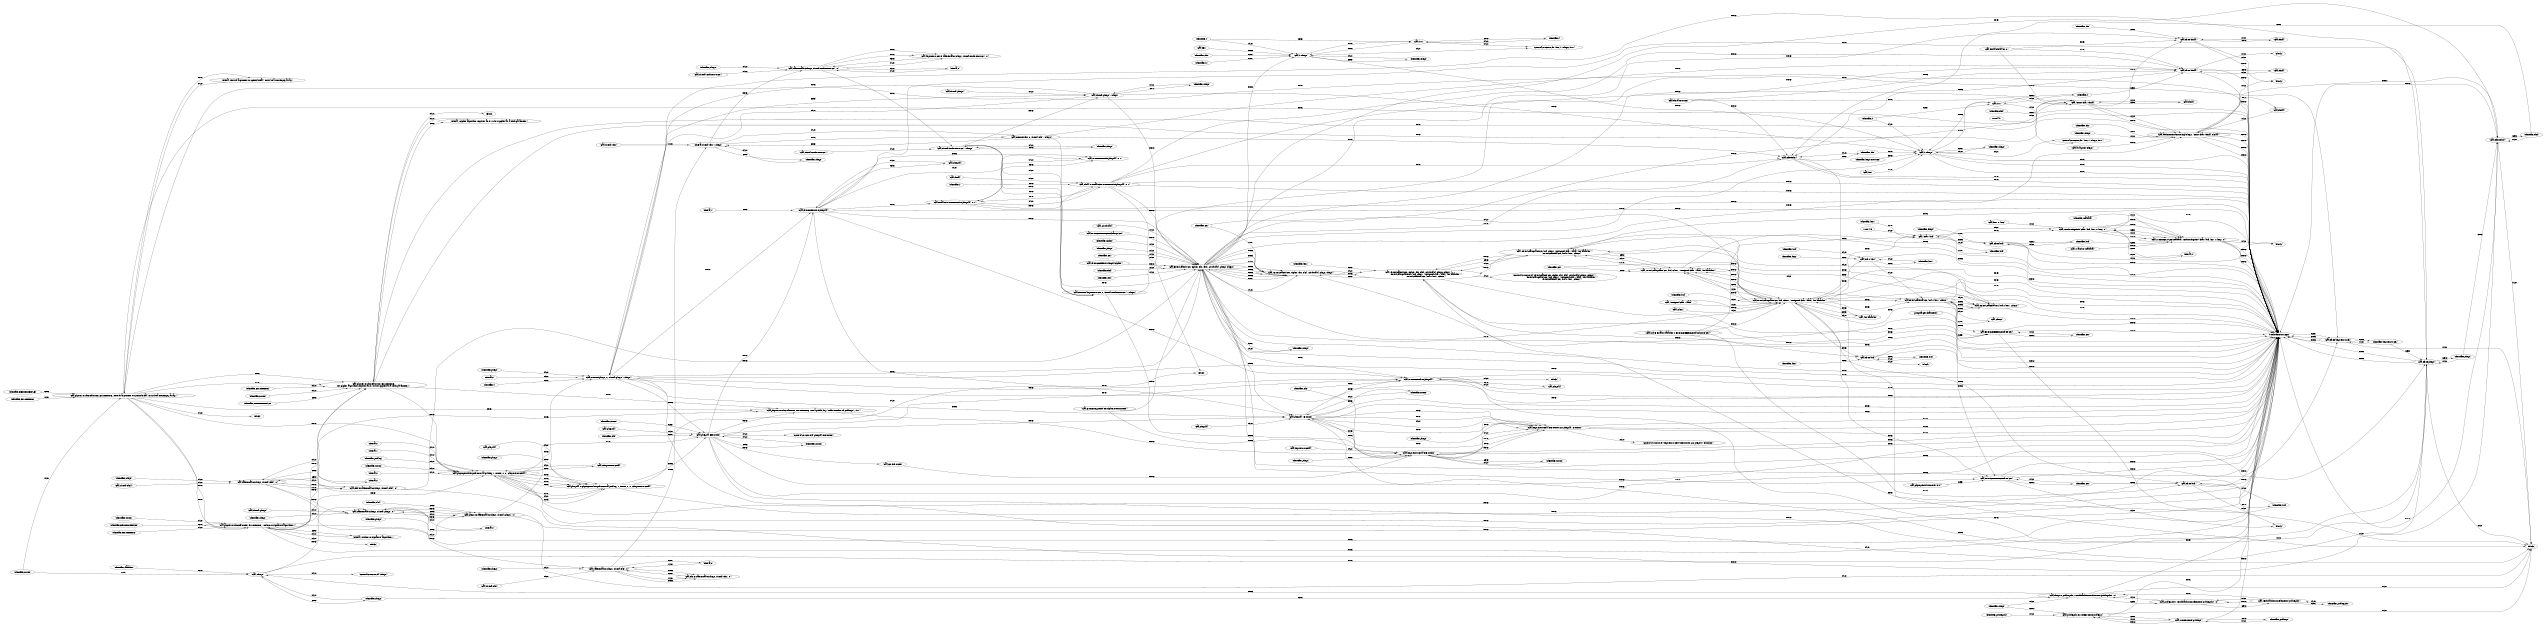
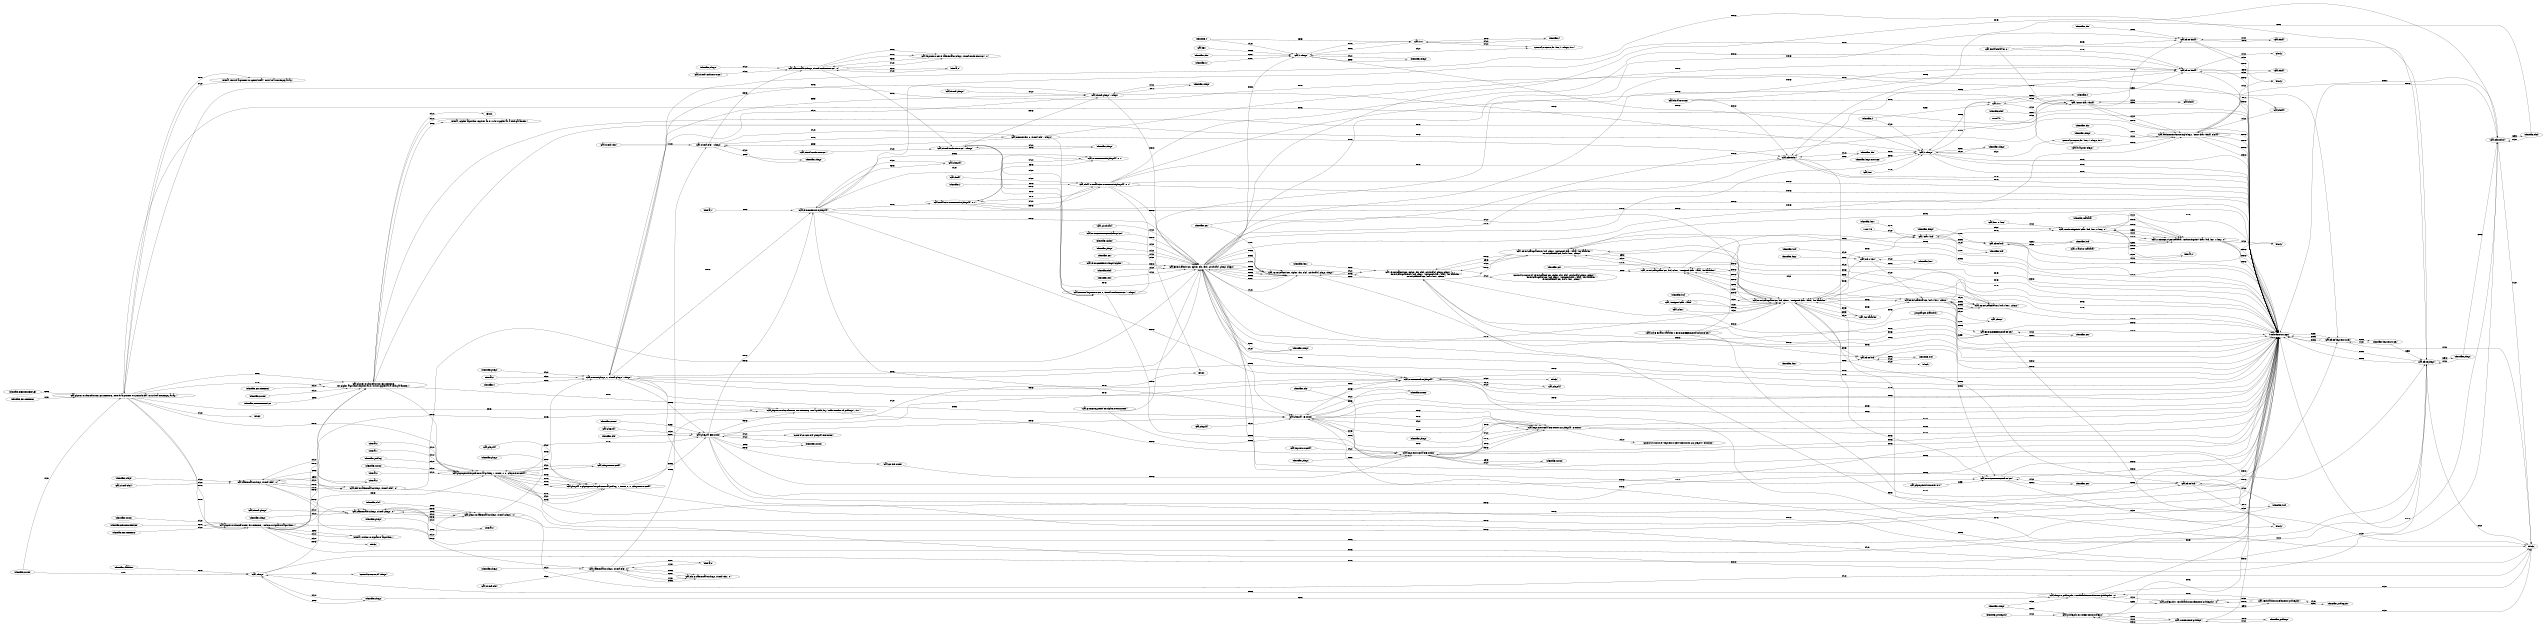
(708, 145) -> (708, 145)
(1926, 313) -> (1926, 313)
